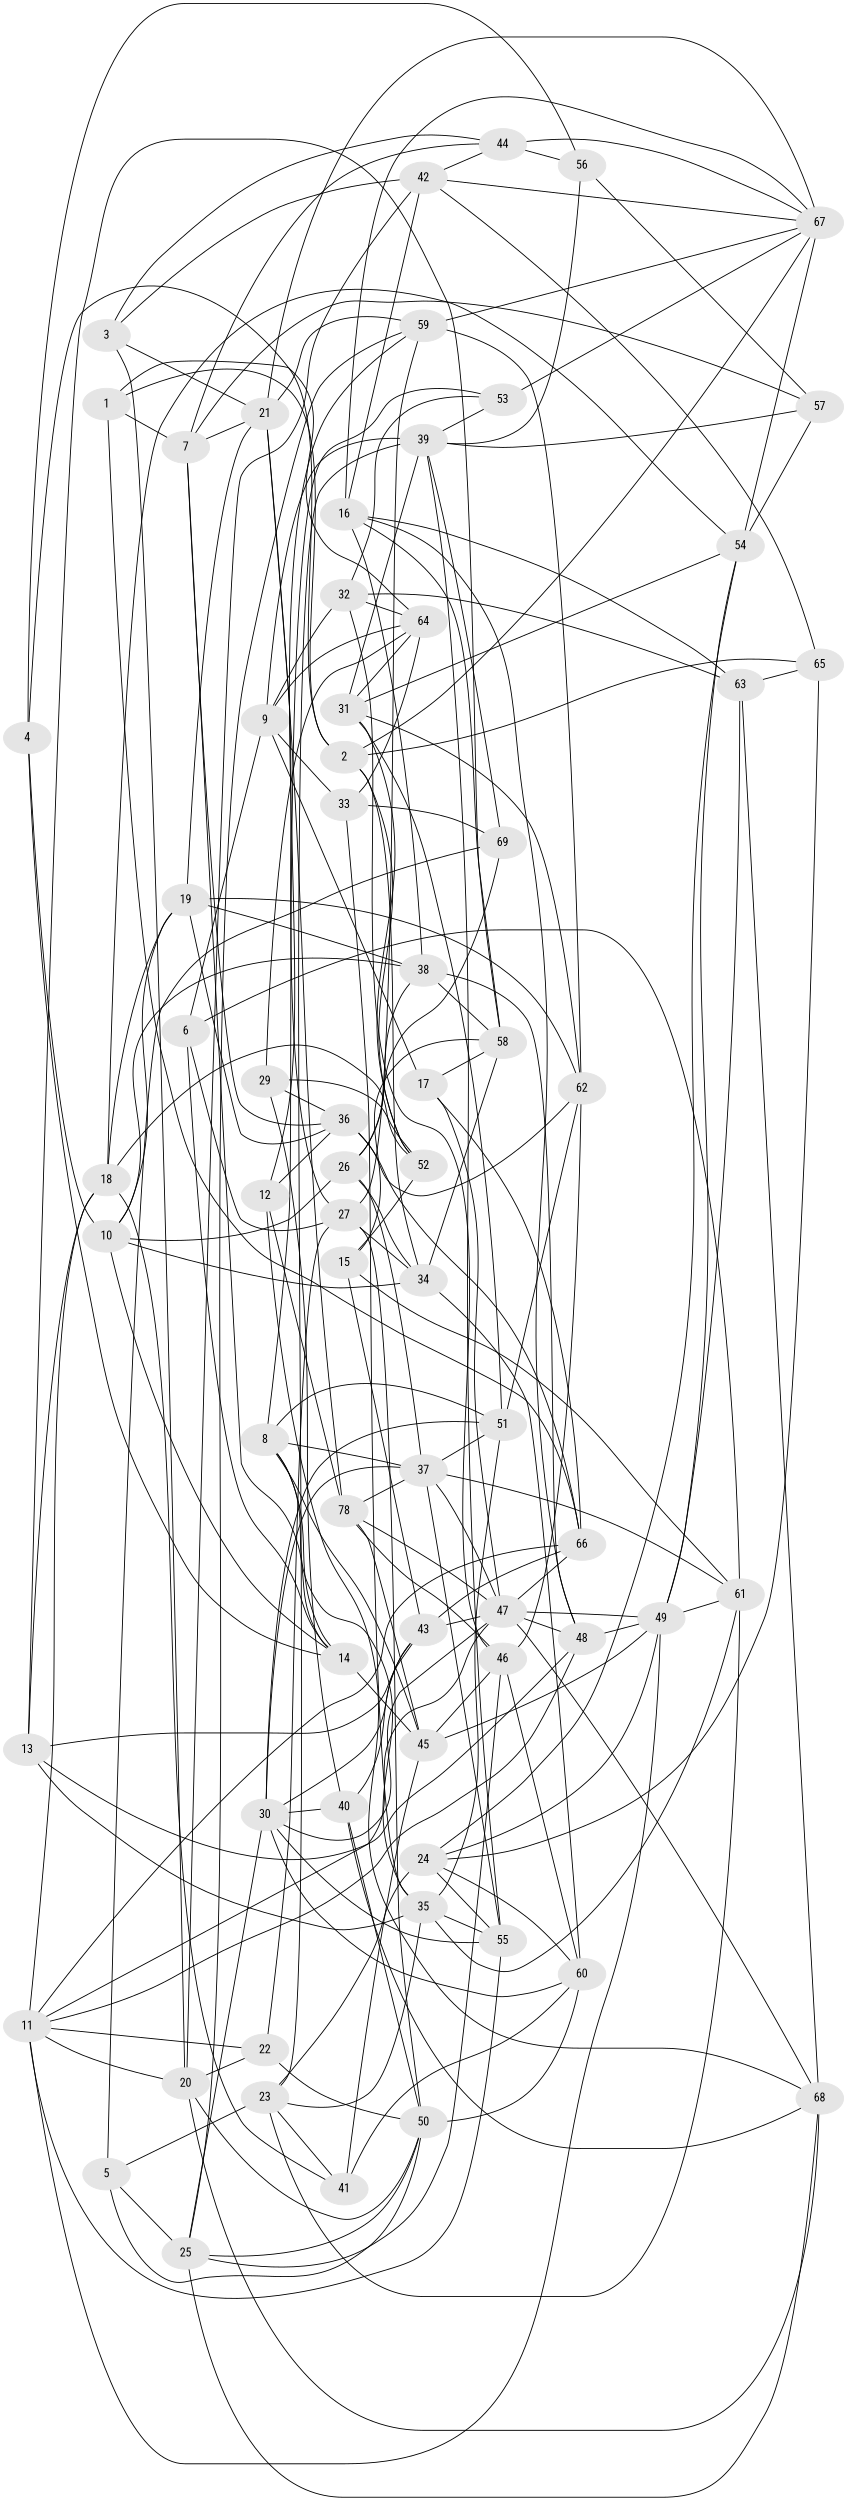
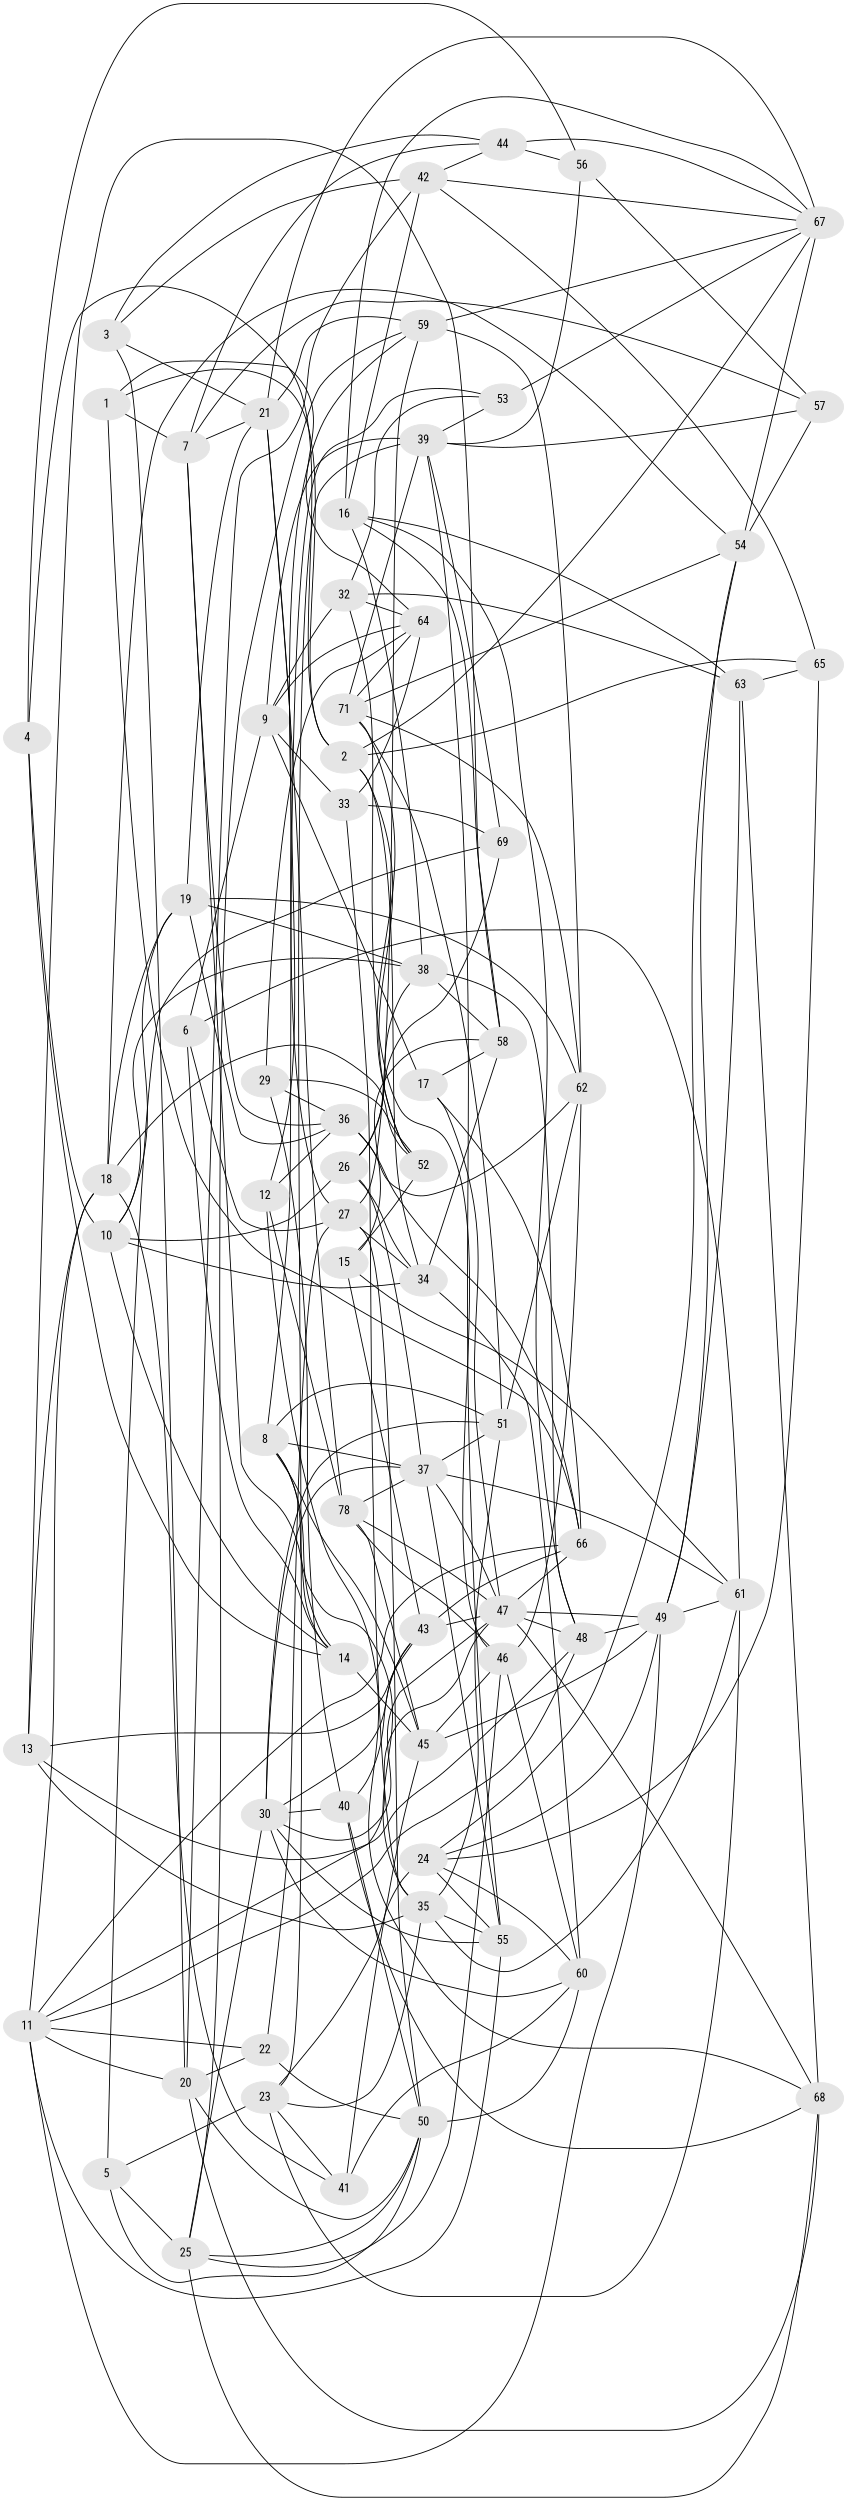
(344, 710) -> (344, 710)
